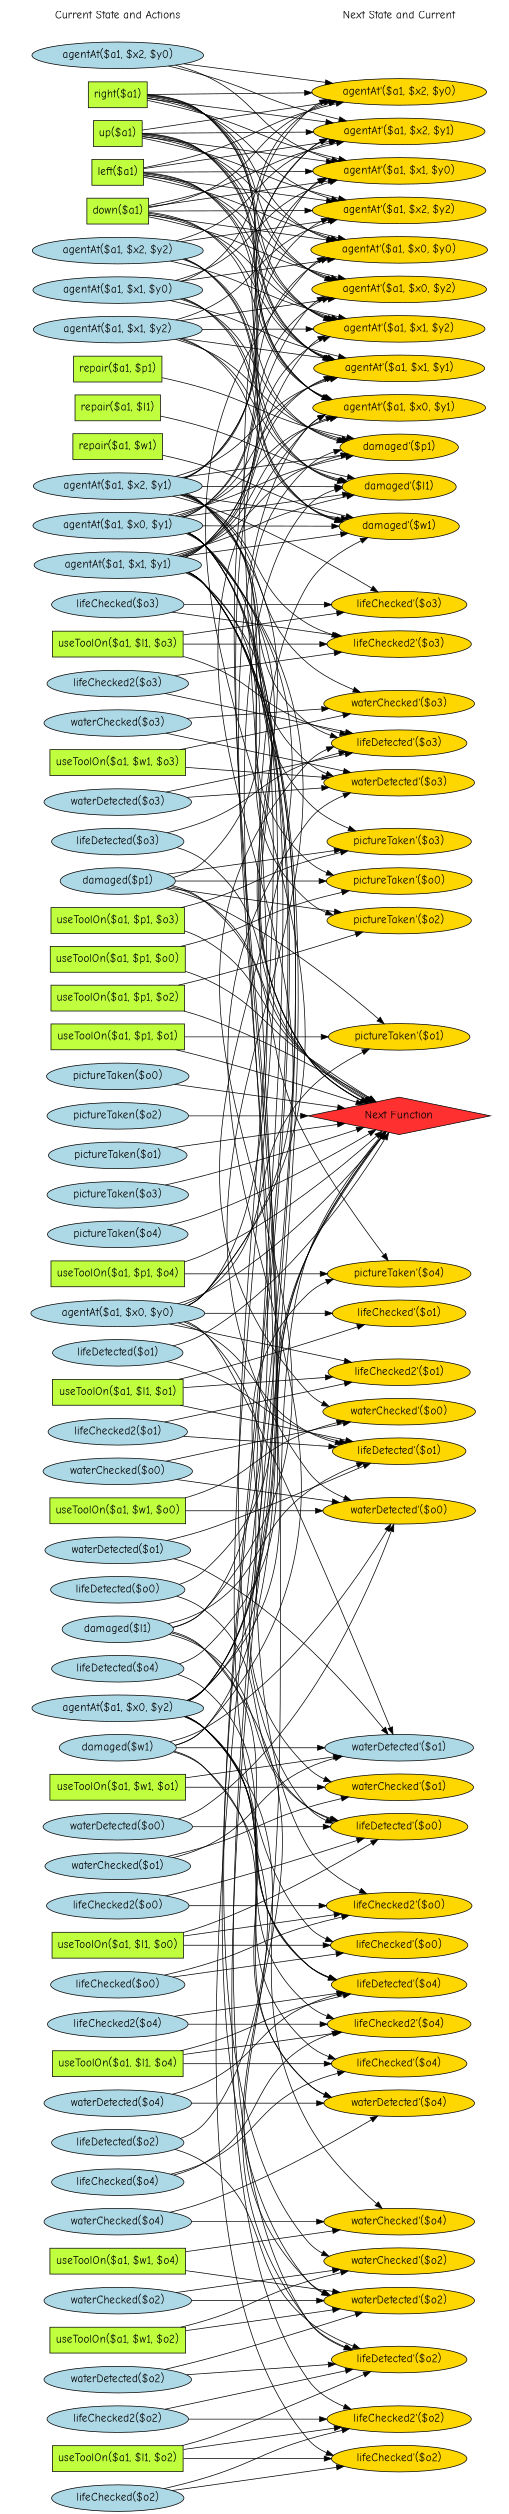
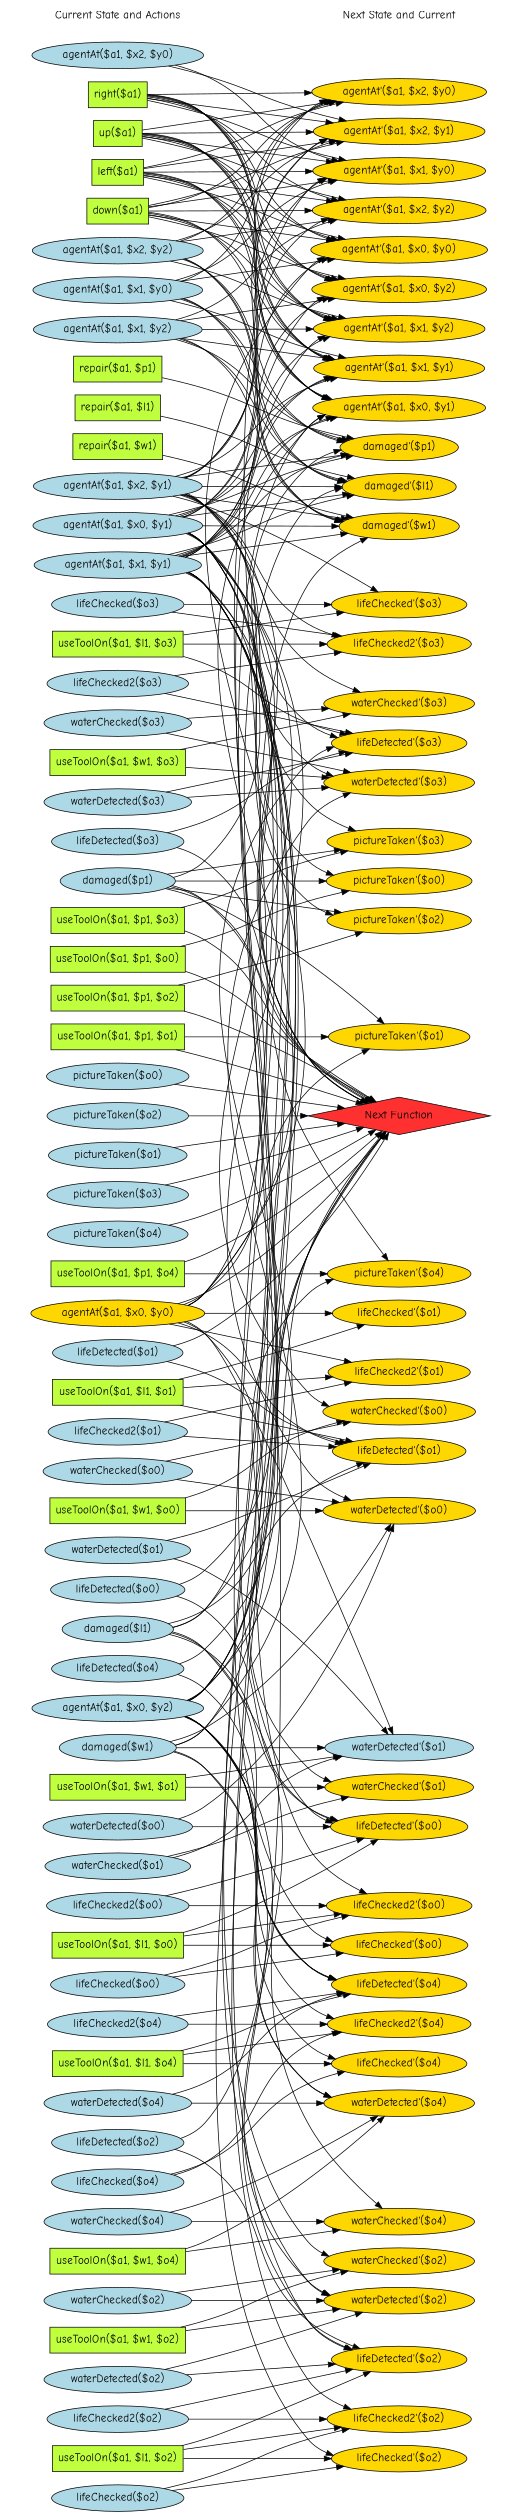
(255, 73) -> (259, 165)
(118, 1313) -> (118, 1313)
(230, 2277) -> (293, 2190)
